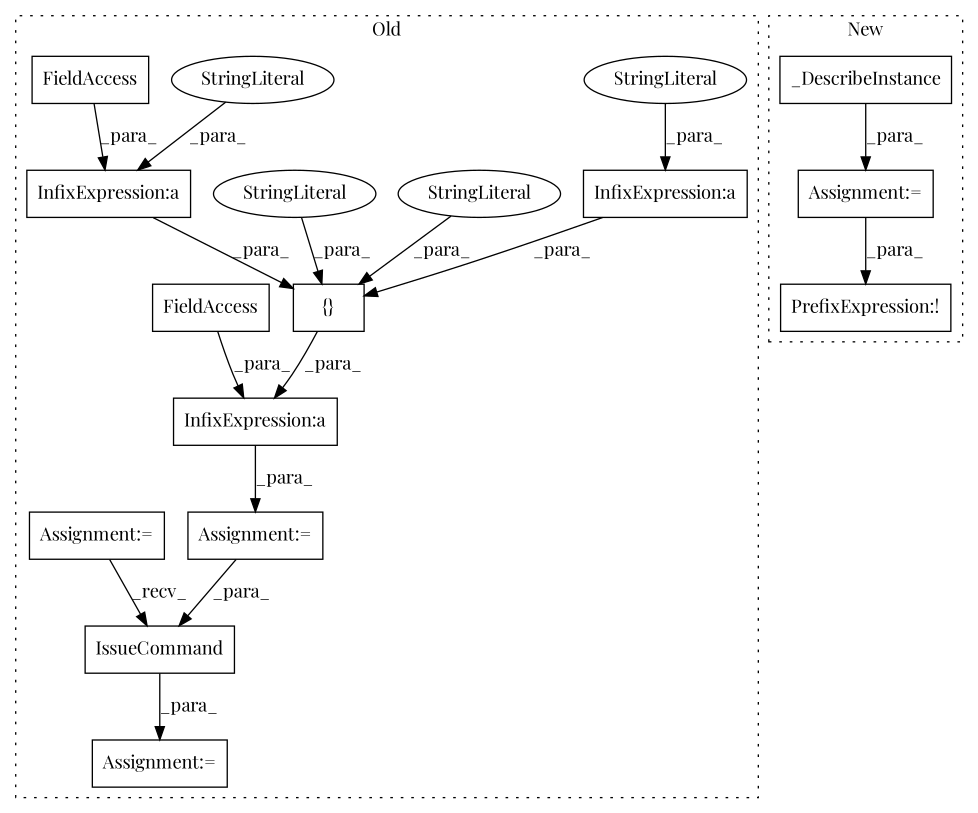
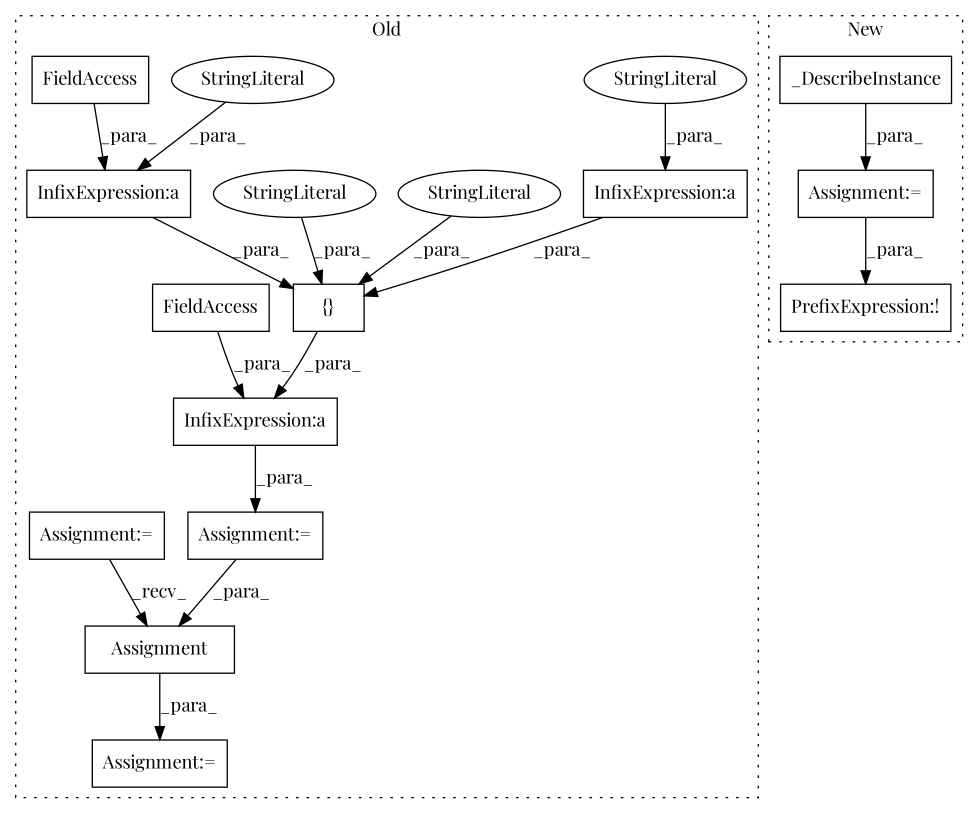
(160, 650) -> (160, 650)
